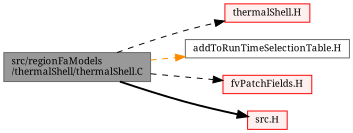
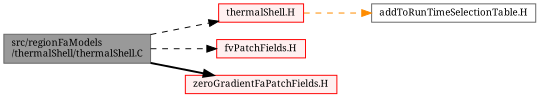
(163, 59) -> (333, 13)
(267, 120) -> (261, 84)
